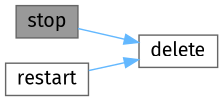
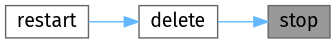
(101, 34) -> (236, 22)
